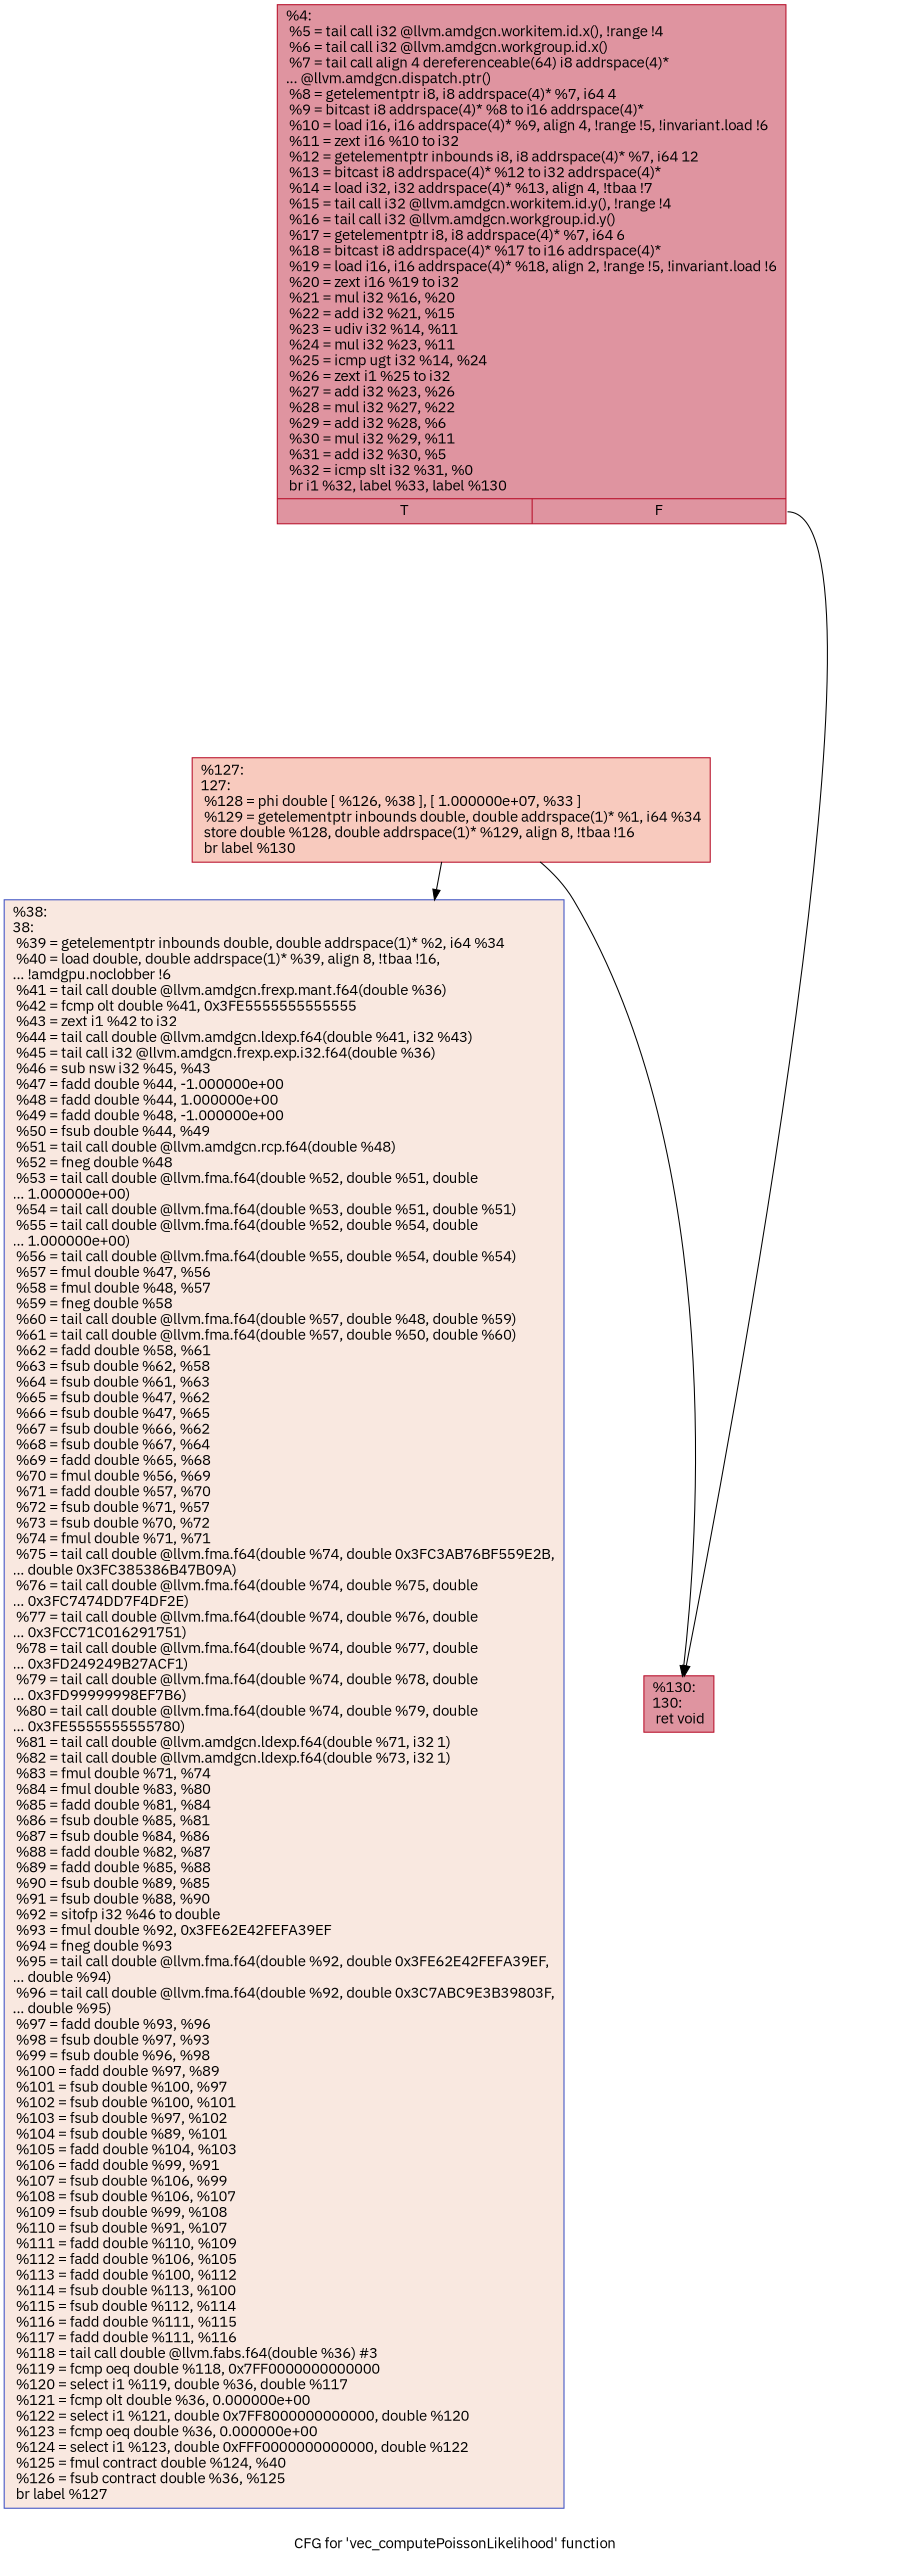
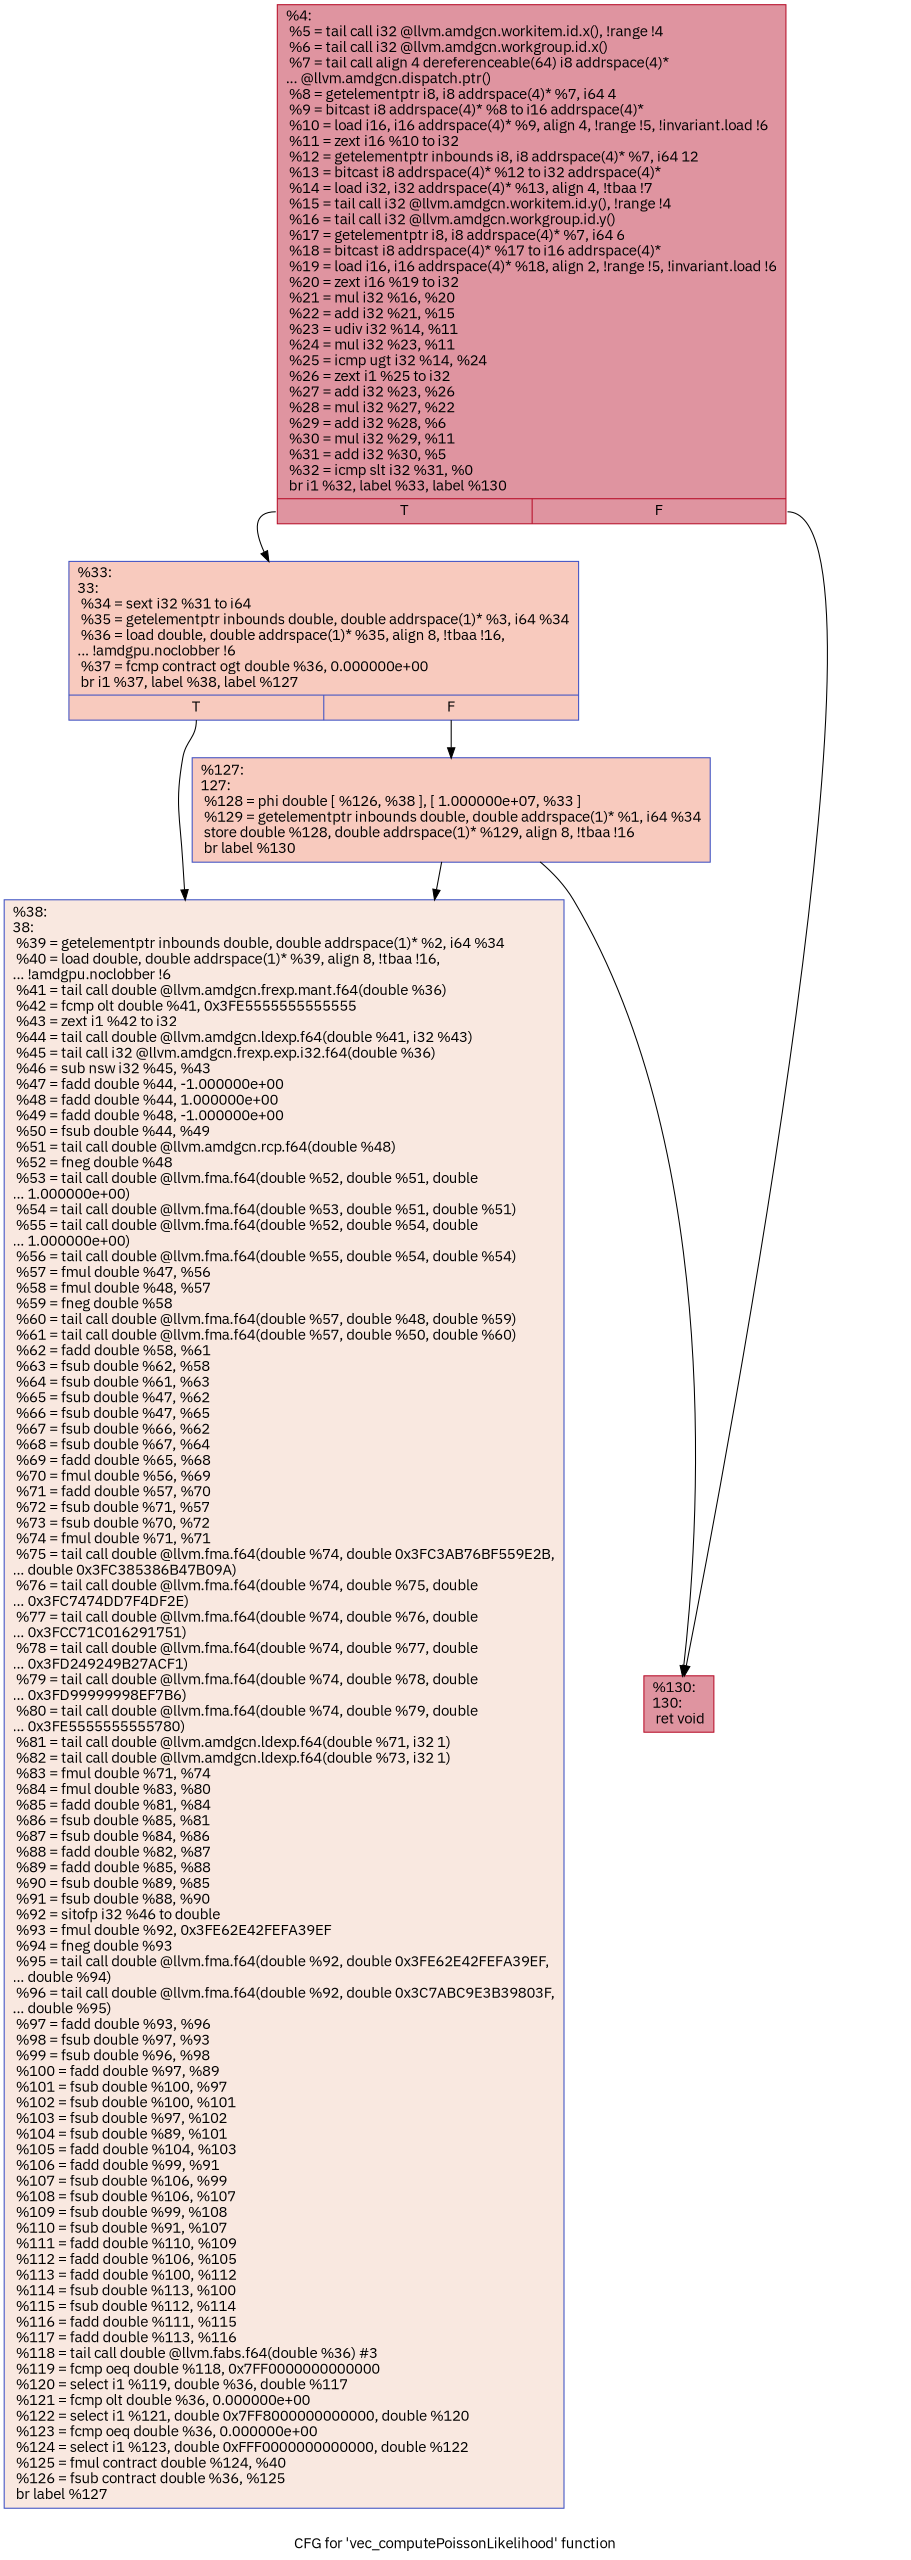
none -> (324, 641)
(451, 810) -> (451, 810)
(125, 2338) -> (125, 2338)
